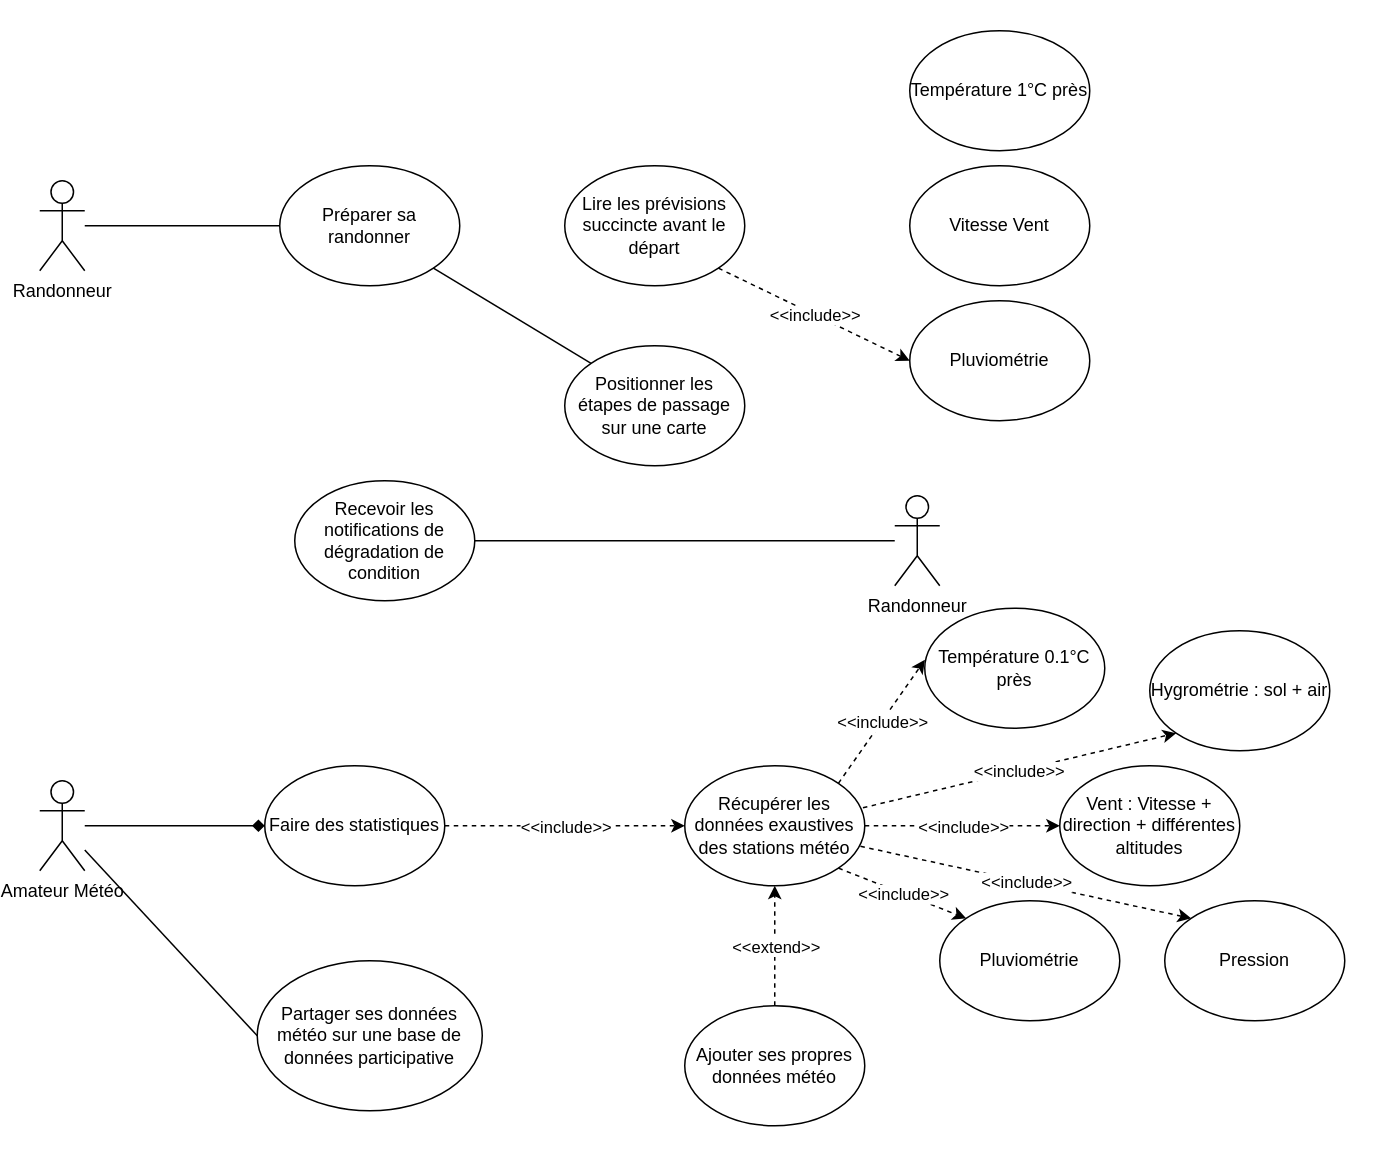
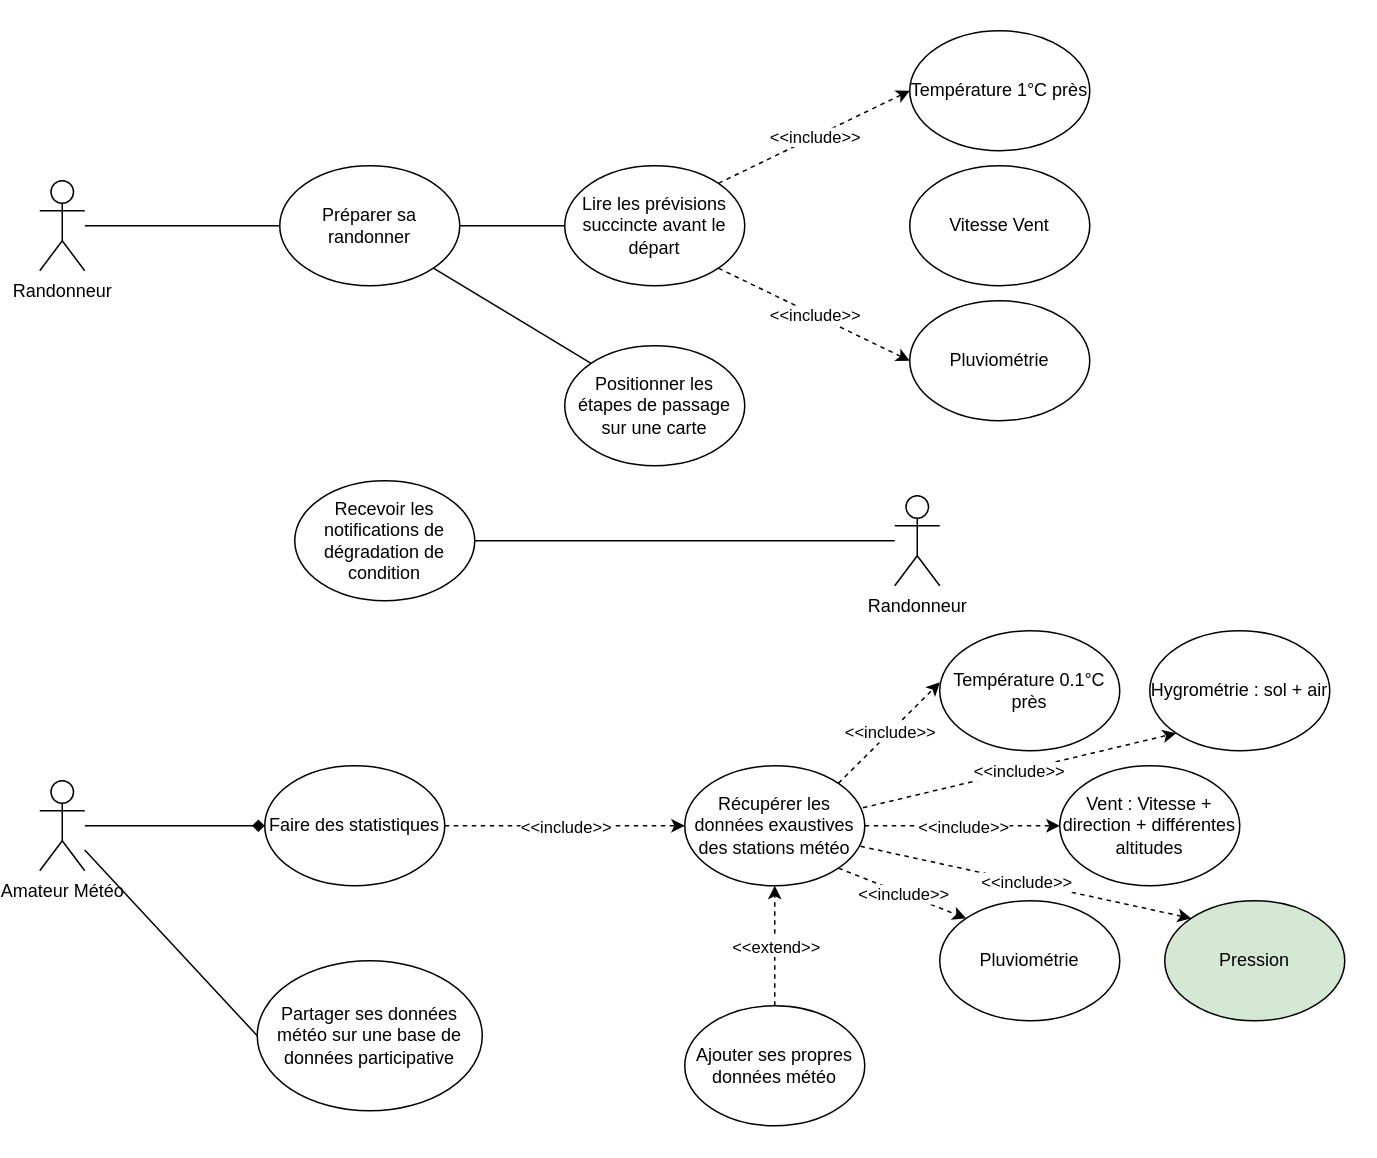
none -> (809, 139)
none -> (512, 226)
(1015, 668) -> (1030, 691)
(1255, 961) -> (1255, 961)
